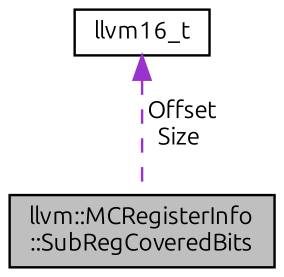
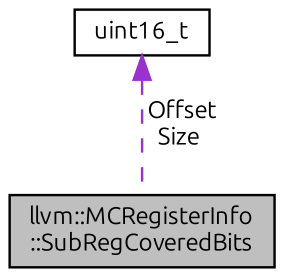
(142, 33) -> (142, 33)
